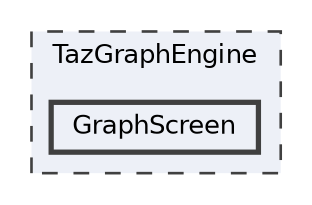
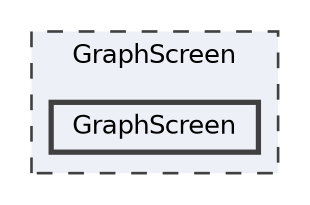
(156, 56) -> (155, 56)
